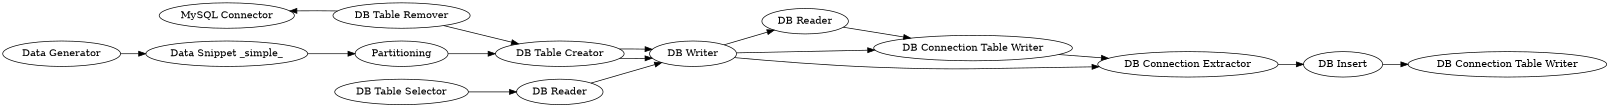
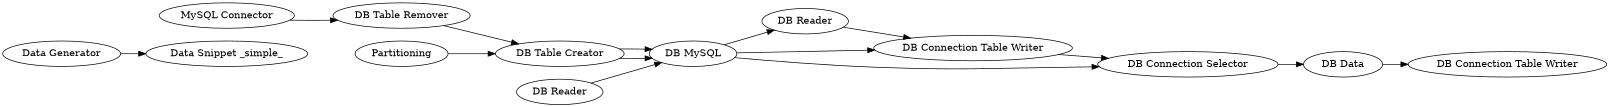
(317, 11) -> (310, 20)
(328, 54) -> none
(693, 54) -> (693, 54)
(1188, 64) -> (1188, 64)
(1343, 64) -> (1343, 64)
(402, 92) -> none
